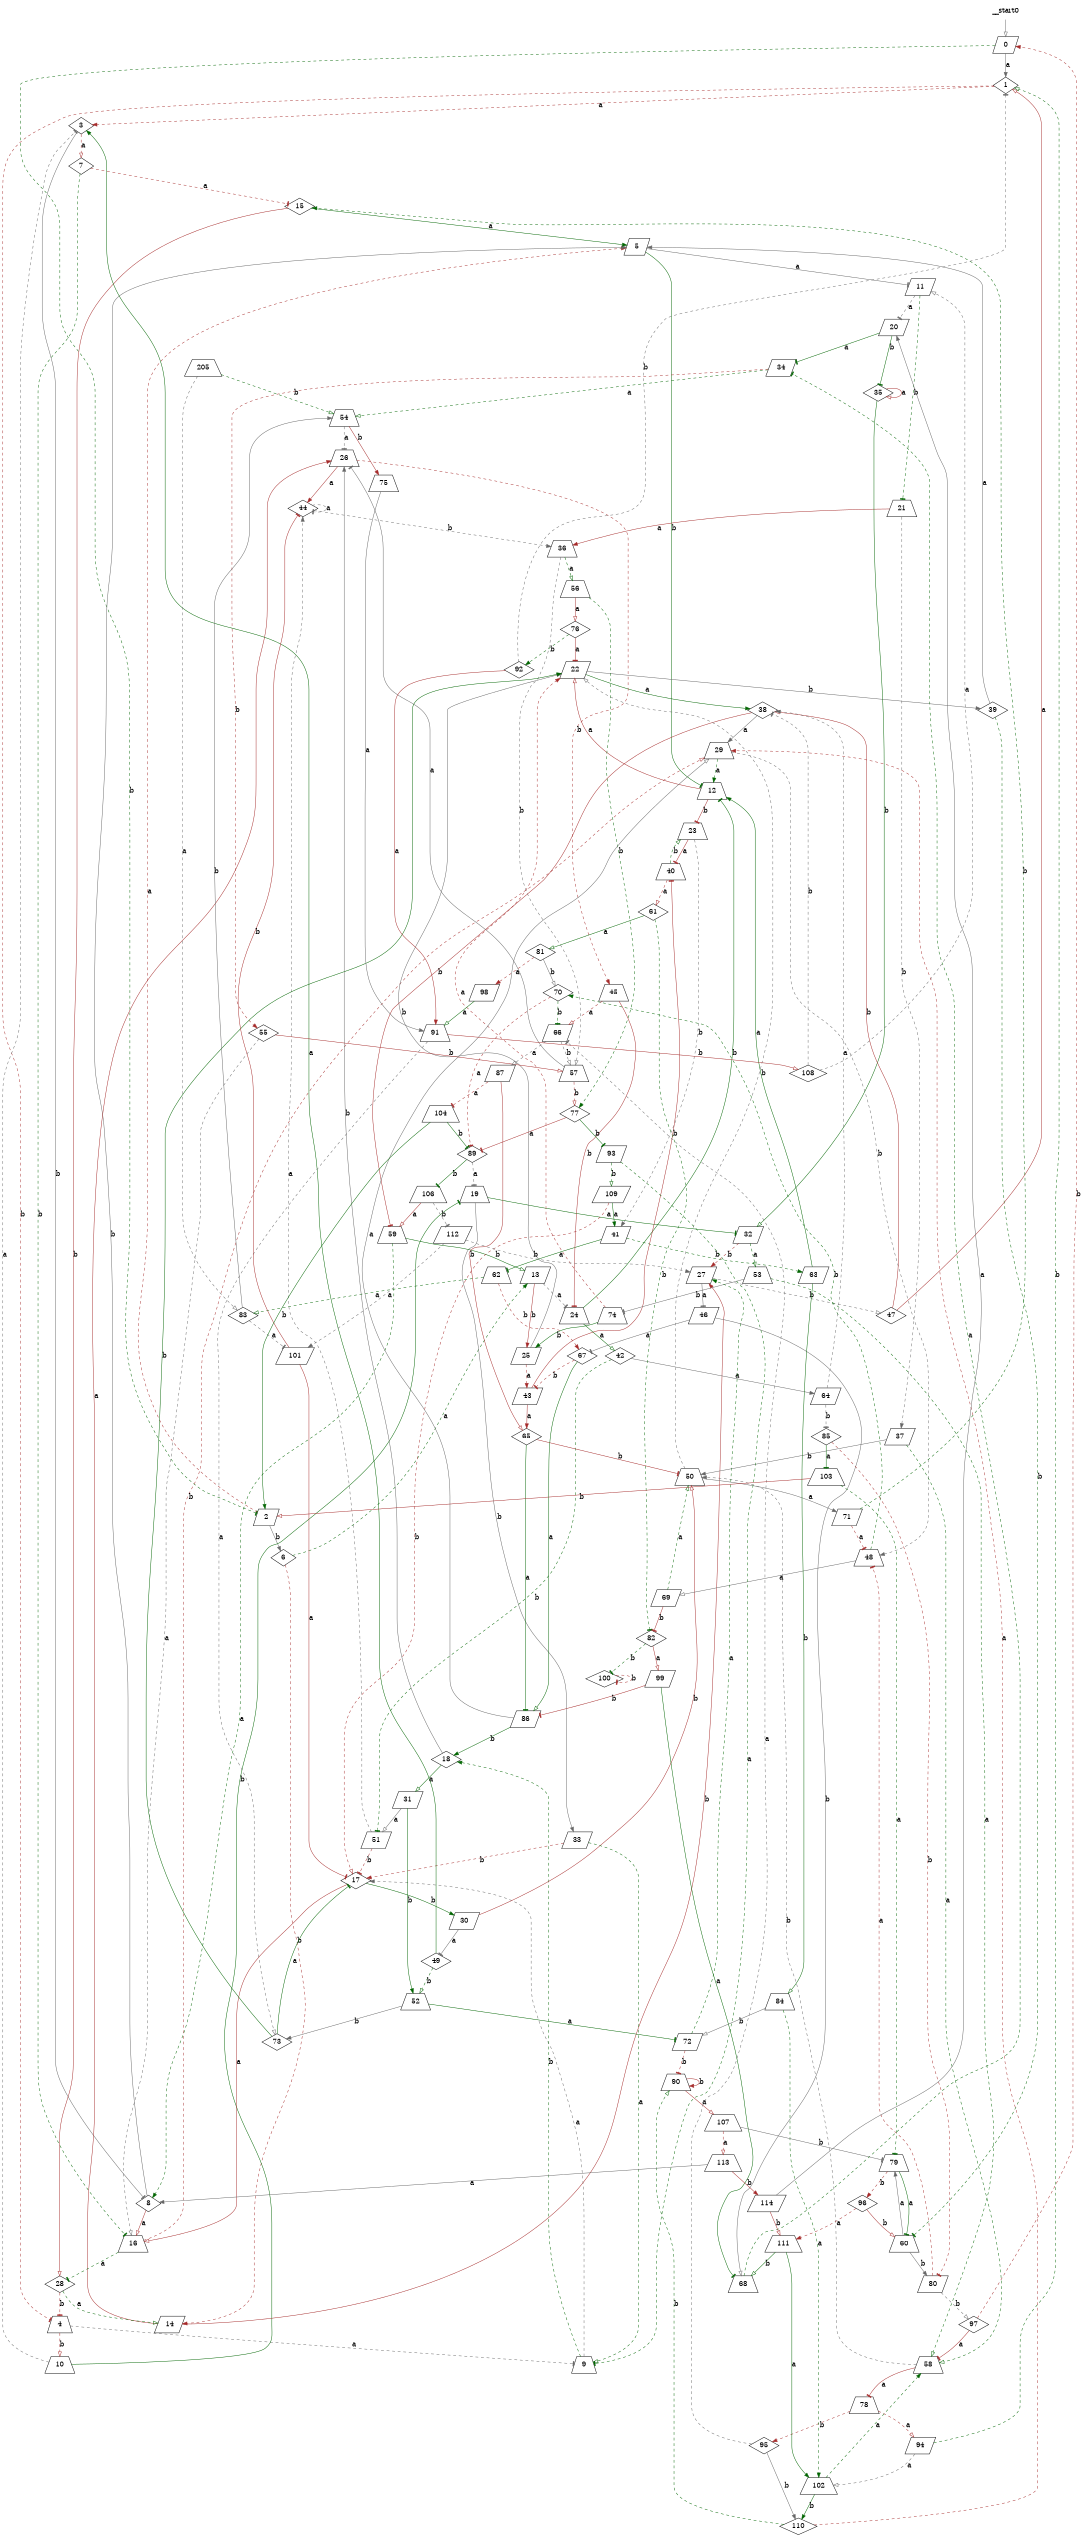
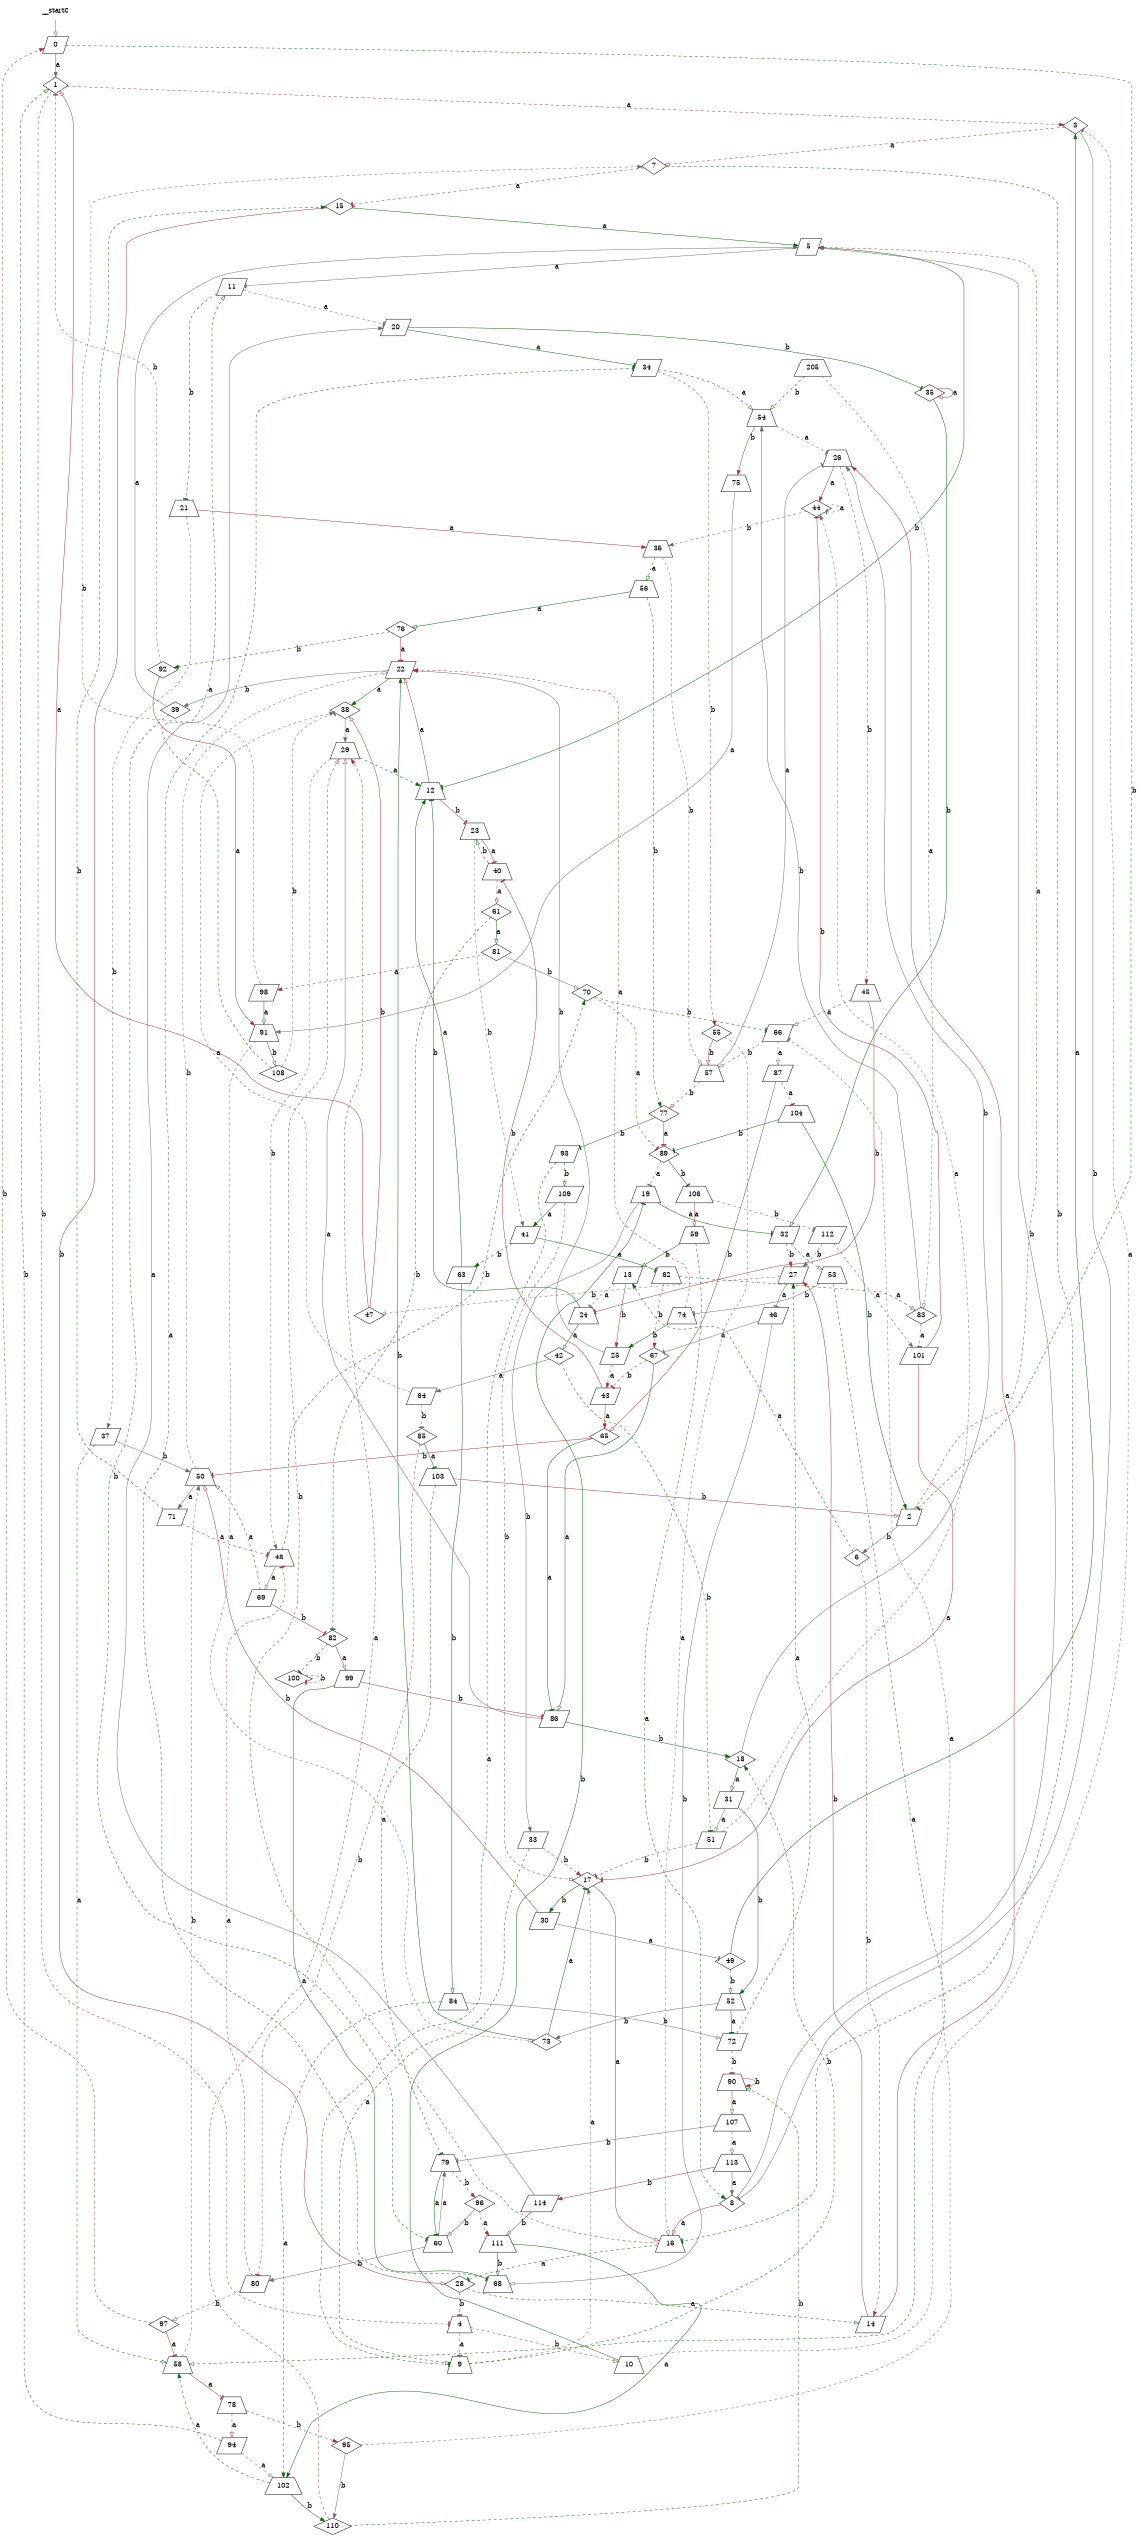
none -> (82, 381)
(575, 607) -> (524, 609)
(967, 729) -> (197, 714)
(465, 947) -> none
